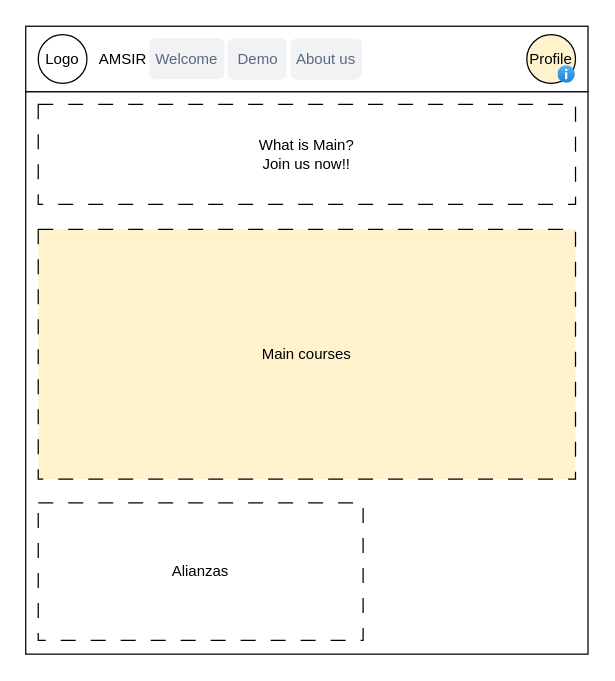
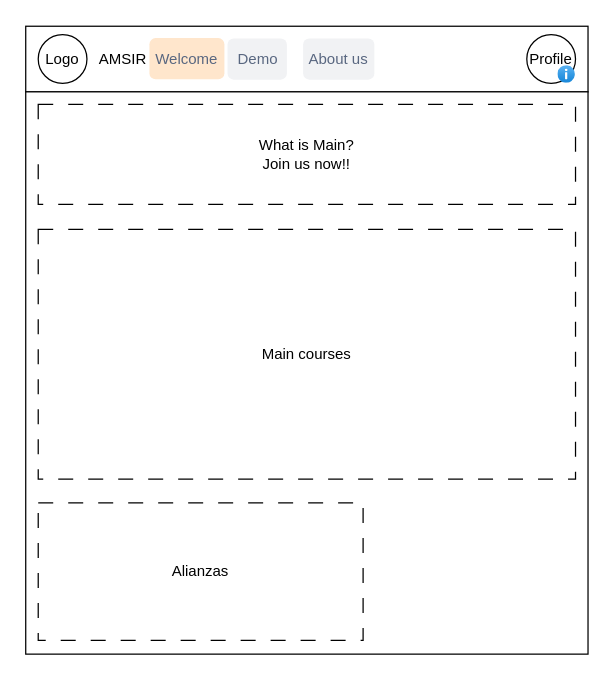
(187, 59) -> (187, 59)
(326, 59) -> (339, 59)
(551, 59) -> (551, 59)
(307, 354) -> (307, 354)
